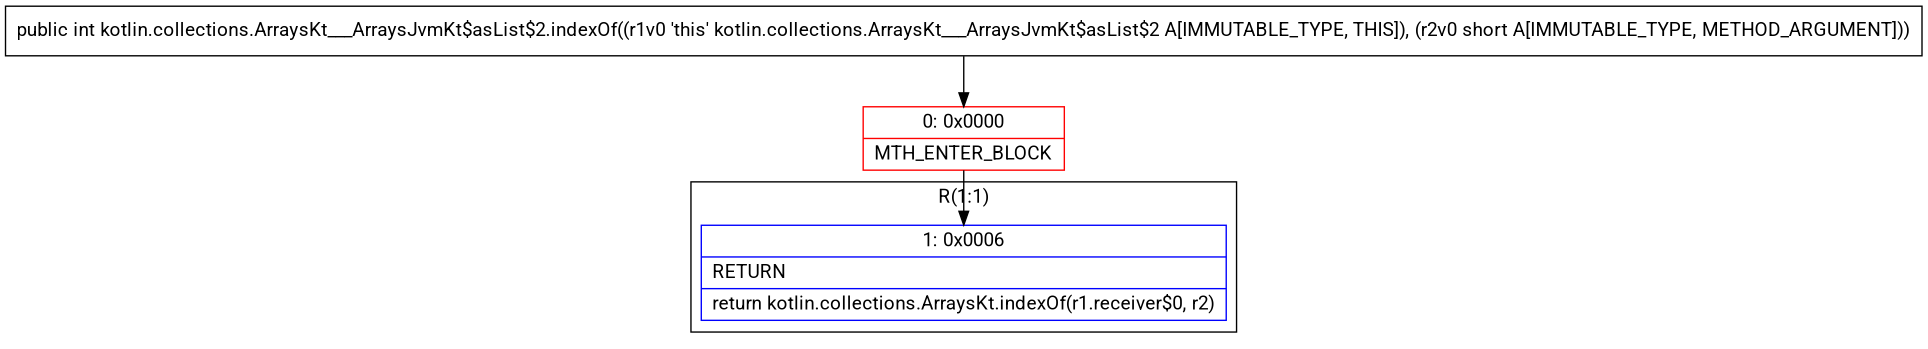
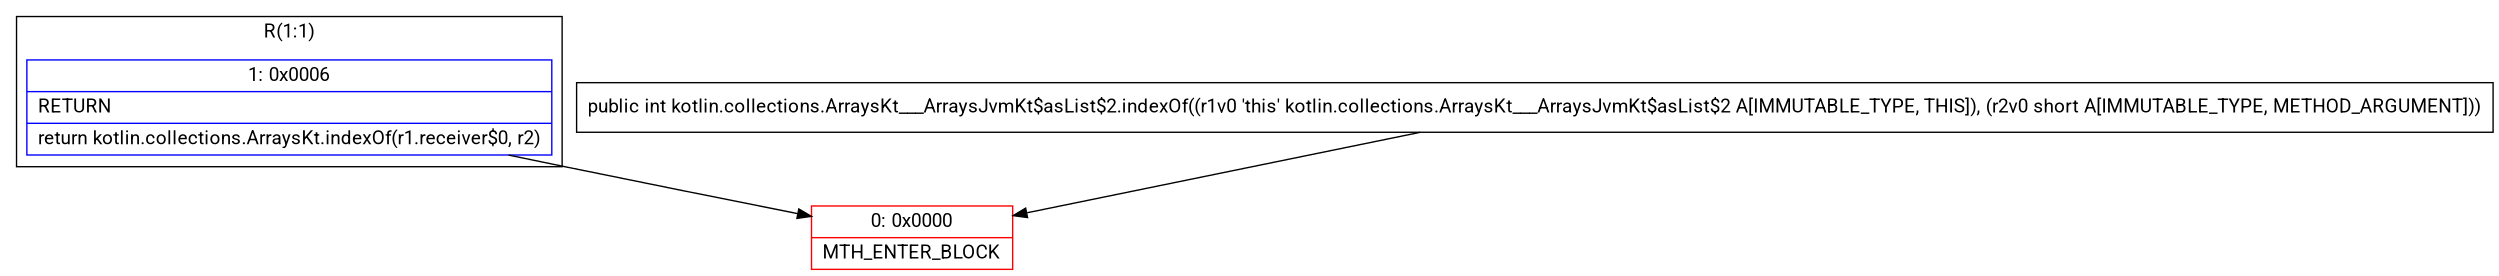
(964, 191) -> (653, 185)
